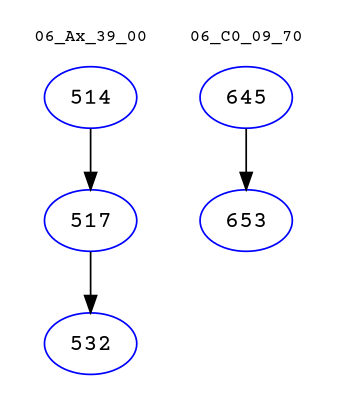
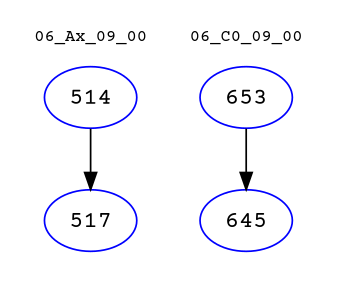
(91, 37) -> (91, 37)
(247, 37) -> (247, 37)
(246, 151) -> (246, 151)
(91, 344) -> none
